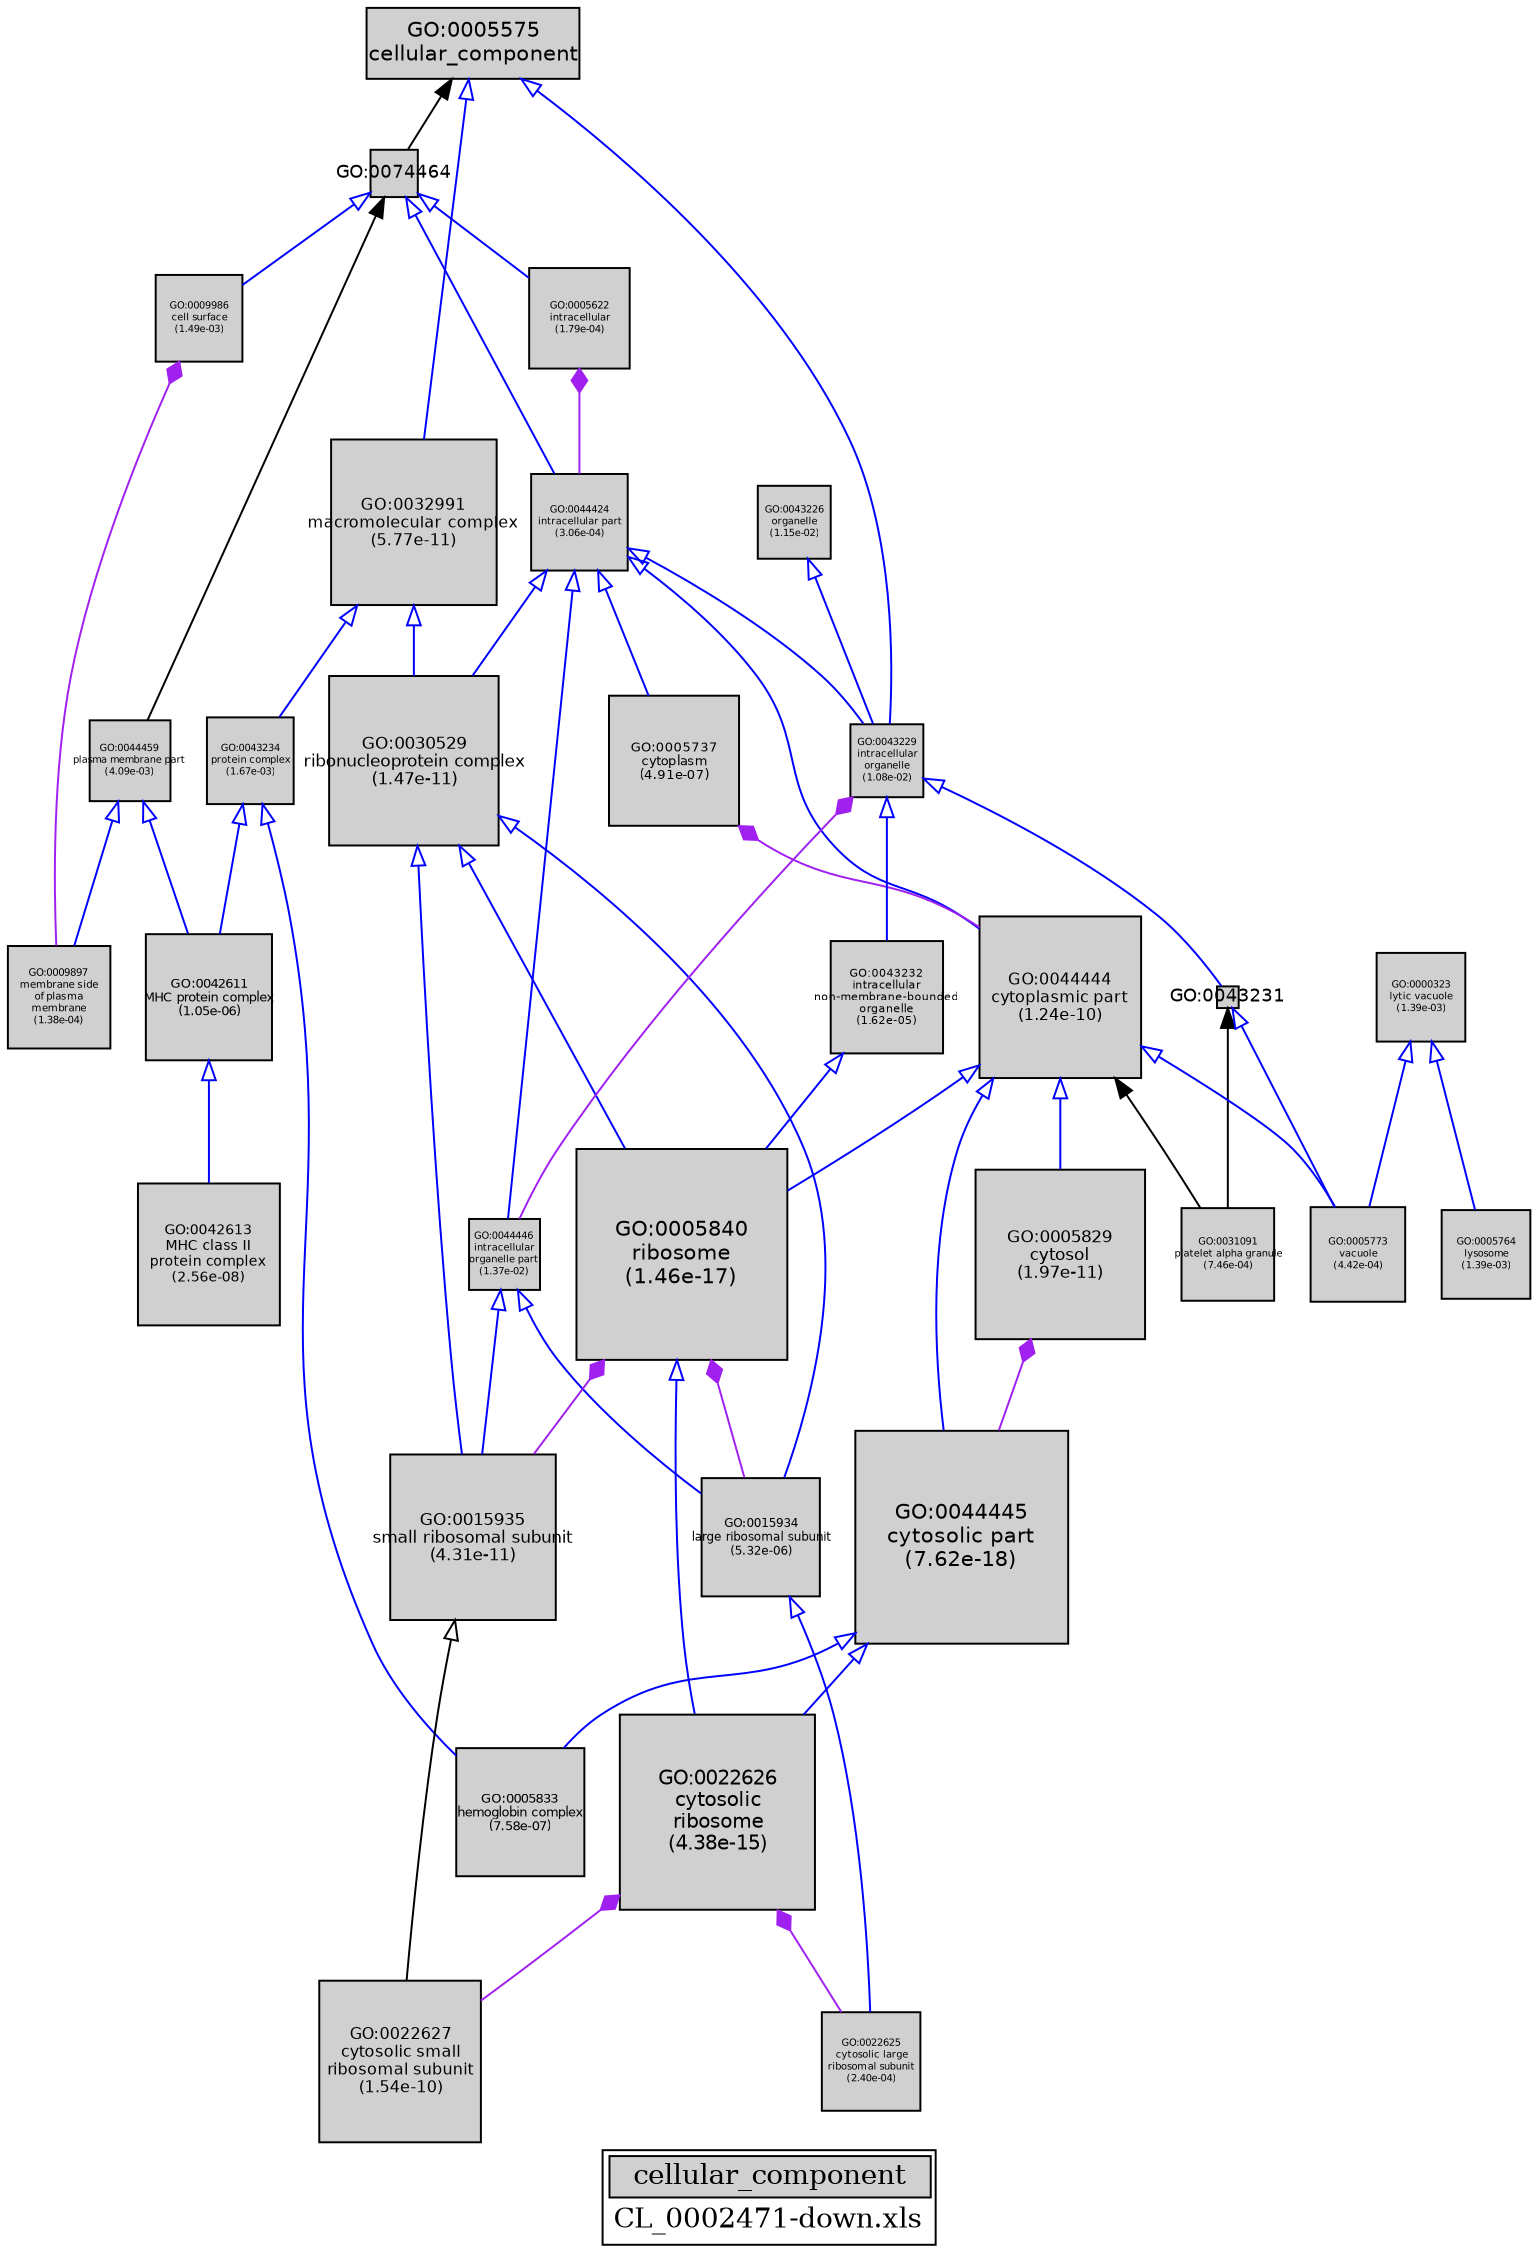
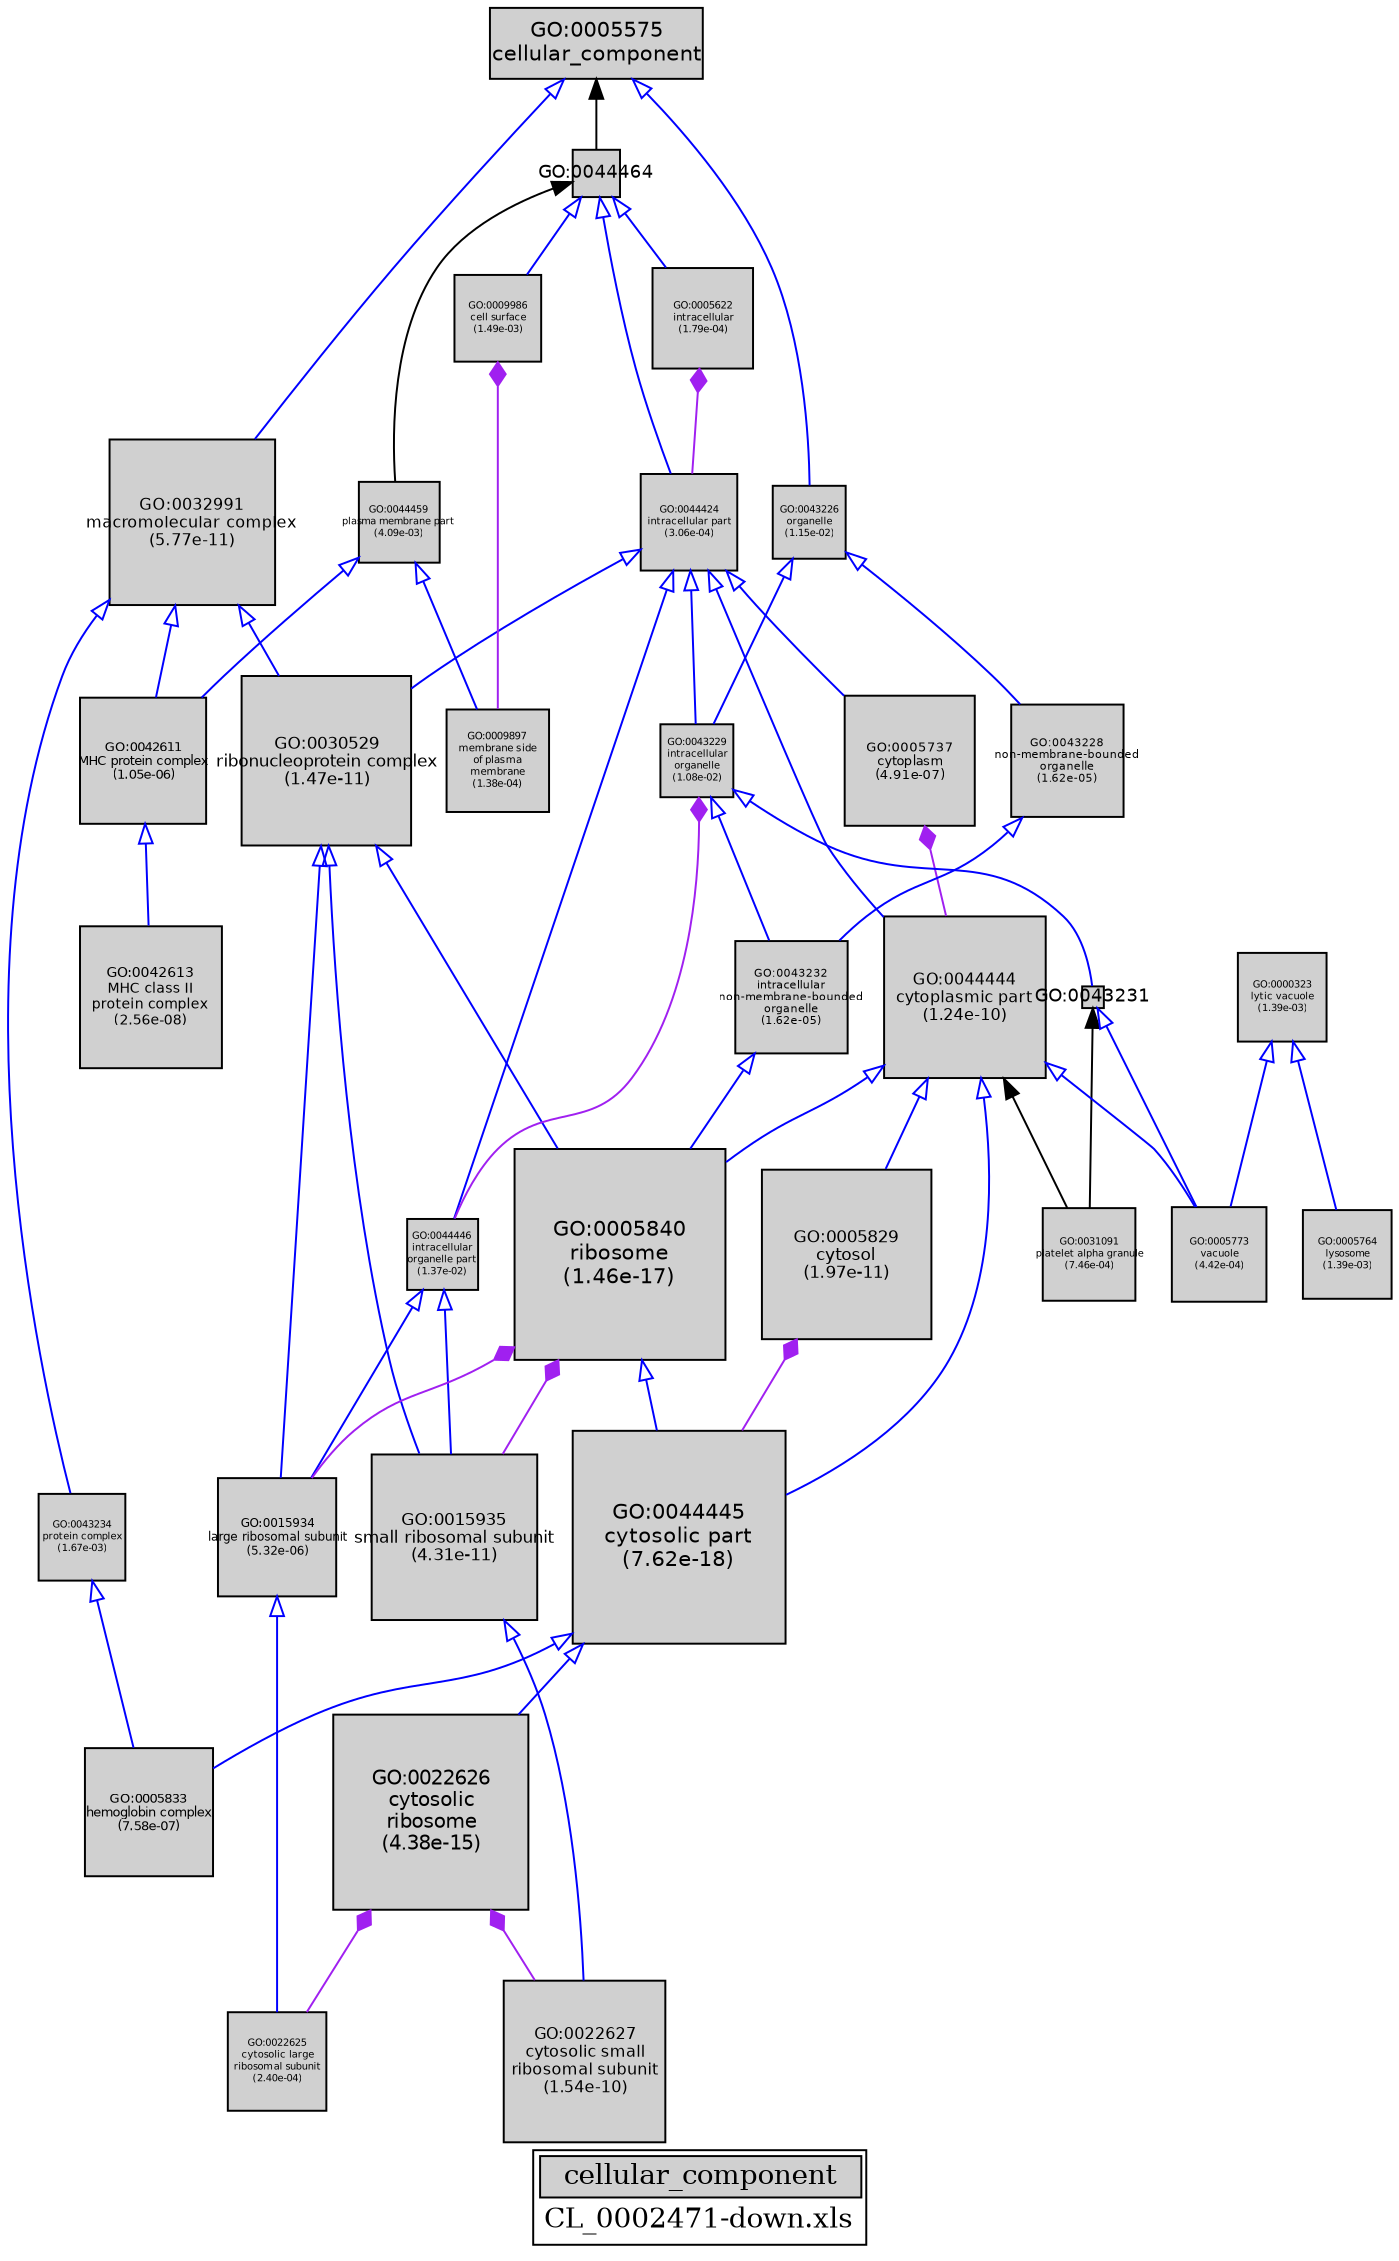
(394, 173) -> (596, 173)
(804, 361) -> (773, 271)
none -> (1067, 761)
(230, 879) -> (164, 661)
(677, 1547) -> (652, 1405)
(425, 1810) -> (566, 1806)
